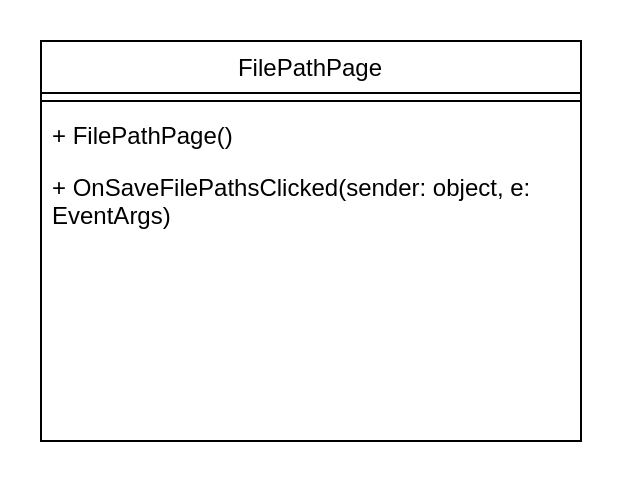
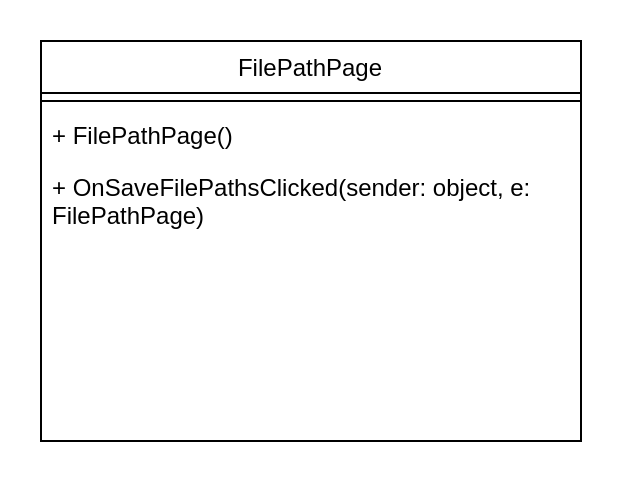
(310, 188) -> (310, 188)
